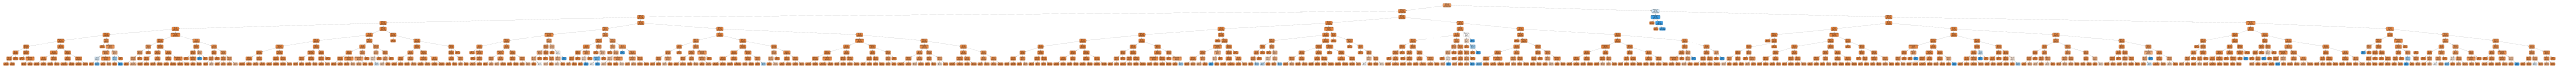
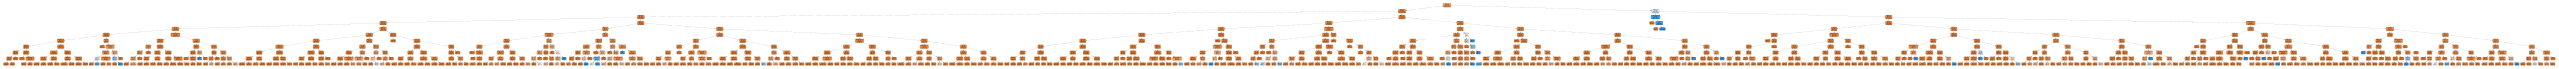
(2226, 59) -> none
